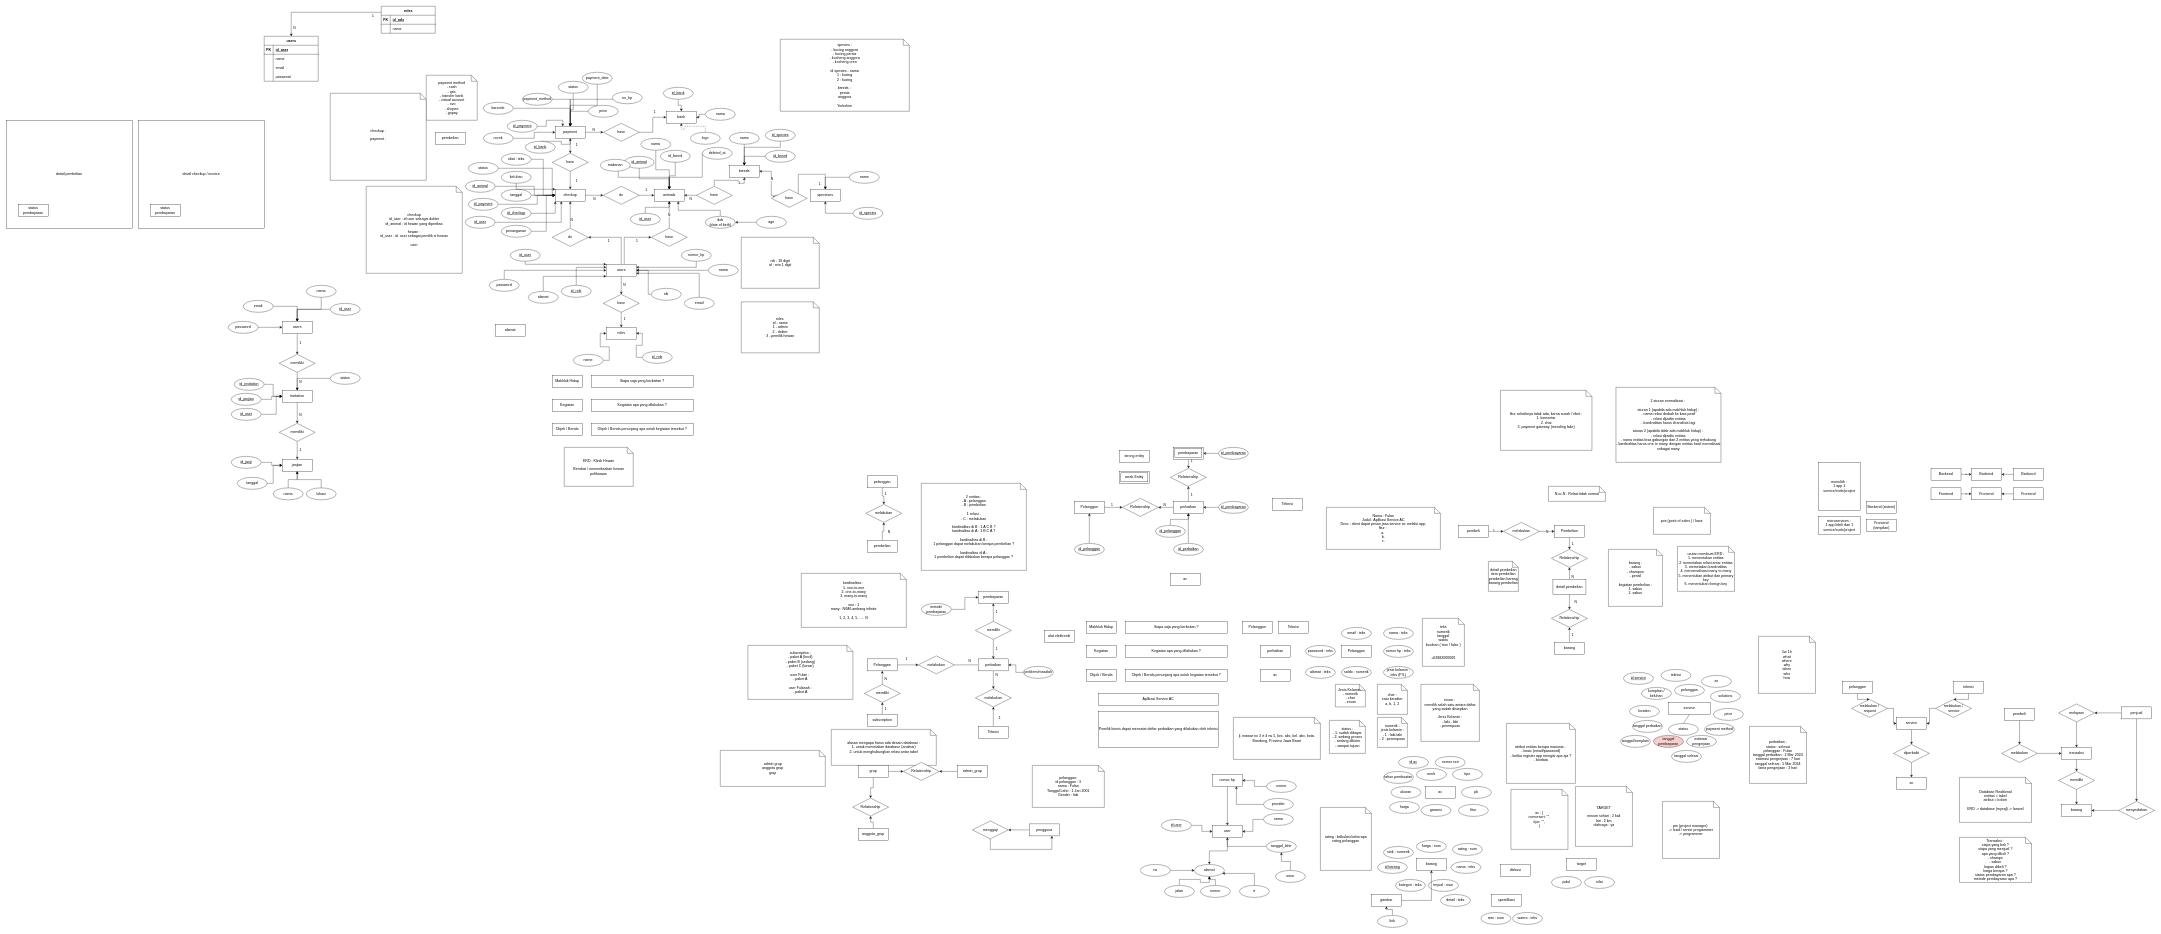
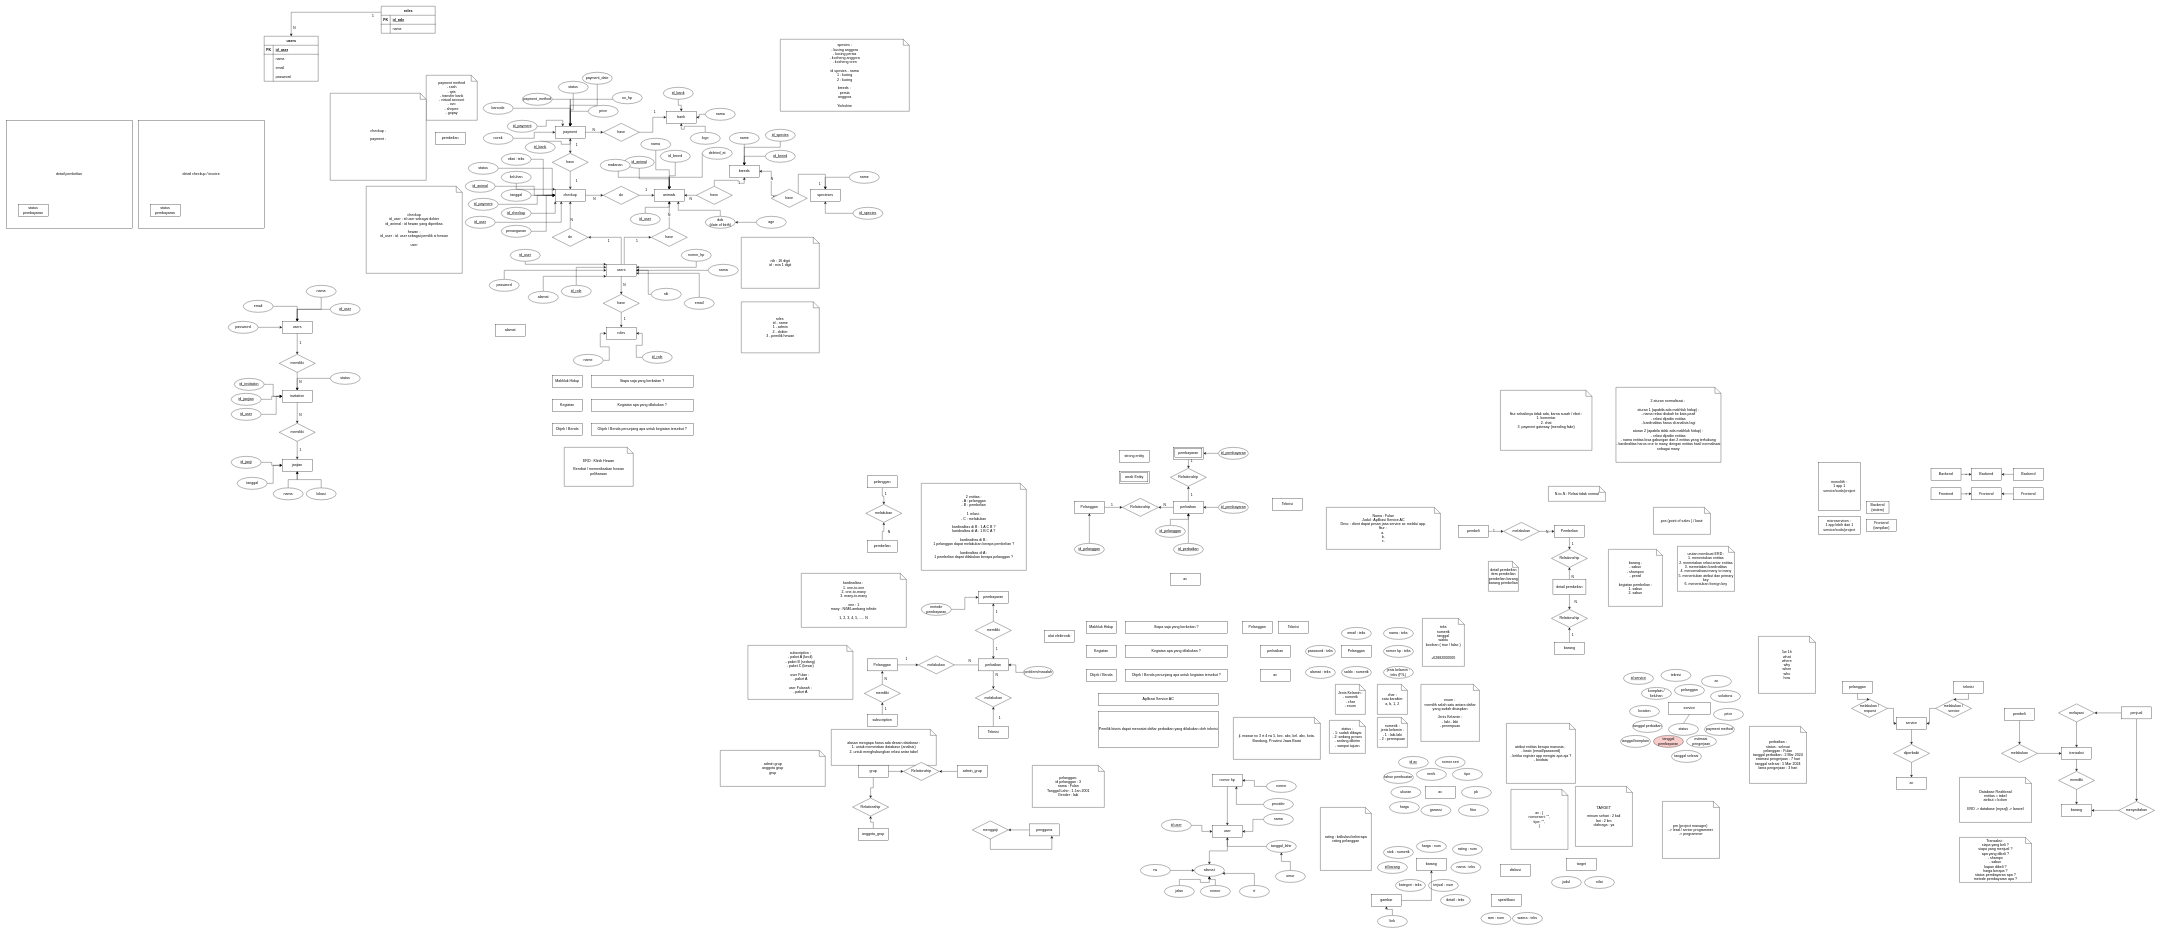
(693, 126) -> (693, 126)
(1881, 507) -> (1877, 507)
(1350, 695) -> (1350, 699)
